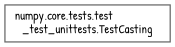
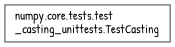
(88, 23) -> (88, 23)
